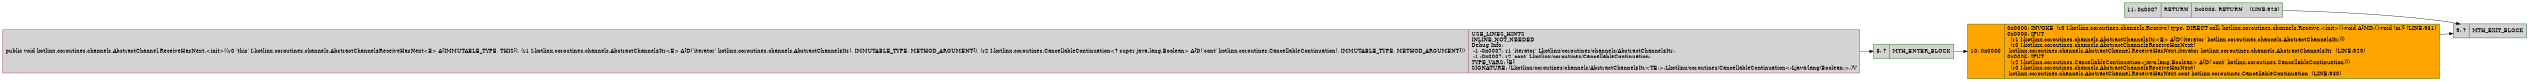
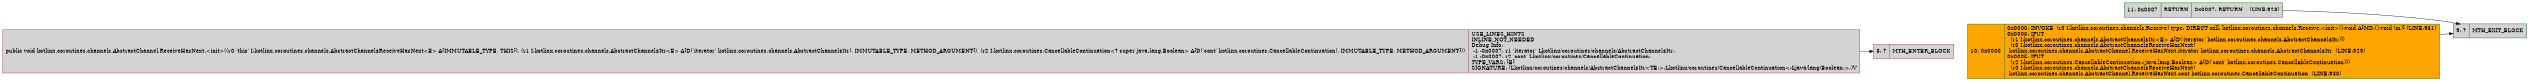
(2237, 10) -> (2237, 10)
(1914, 51) -> (1914, 51)
(1959, 51) -> none
